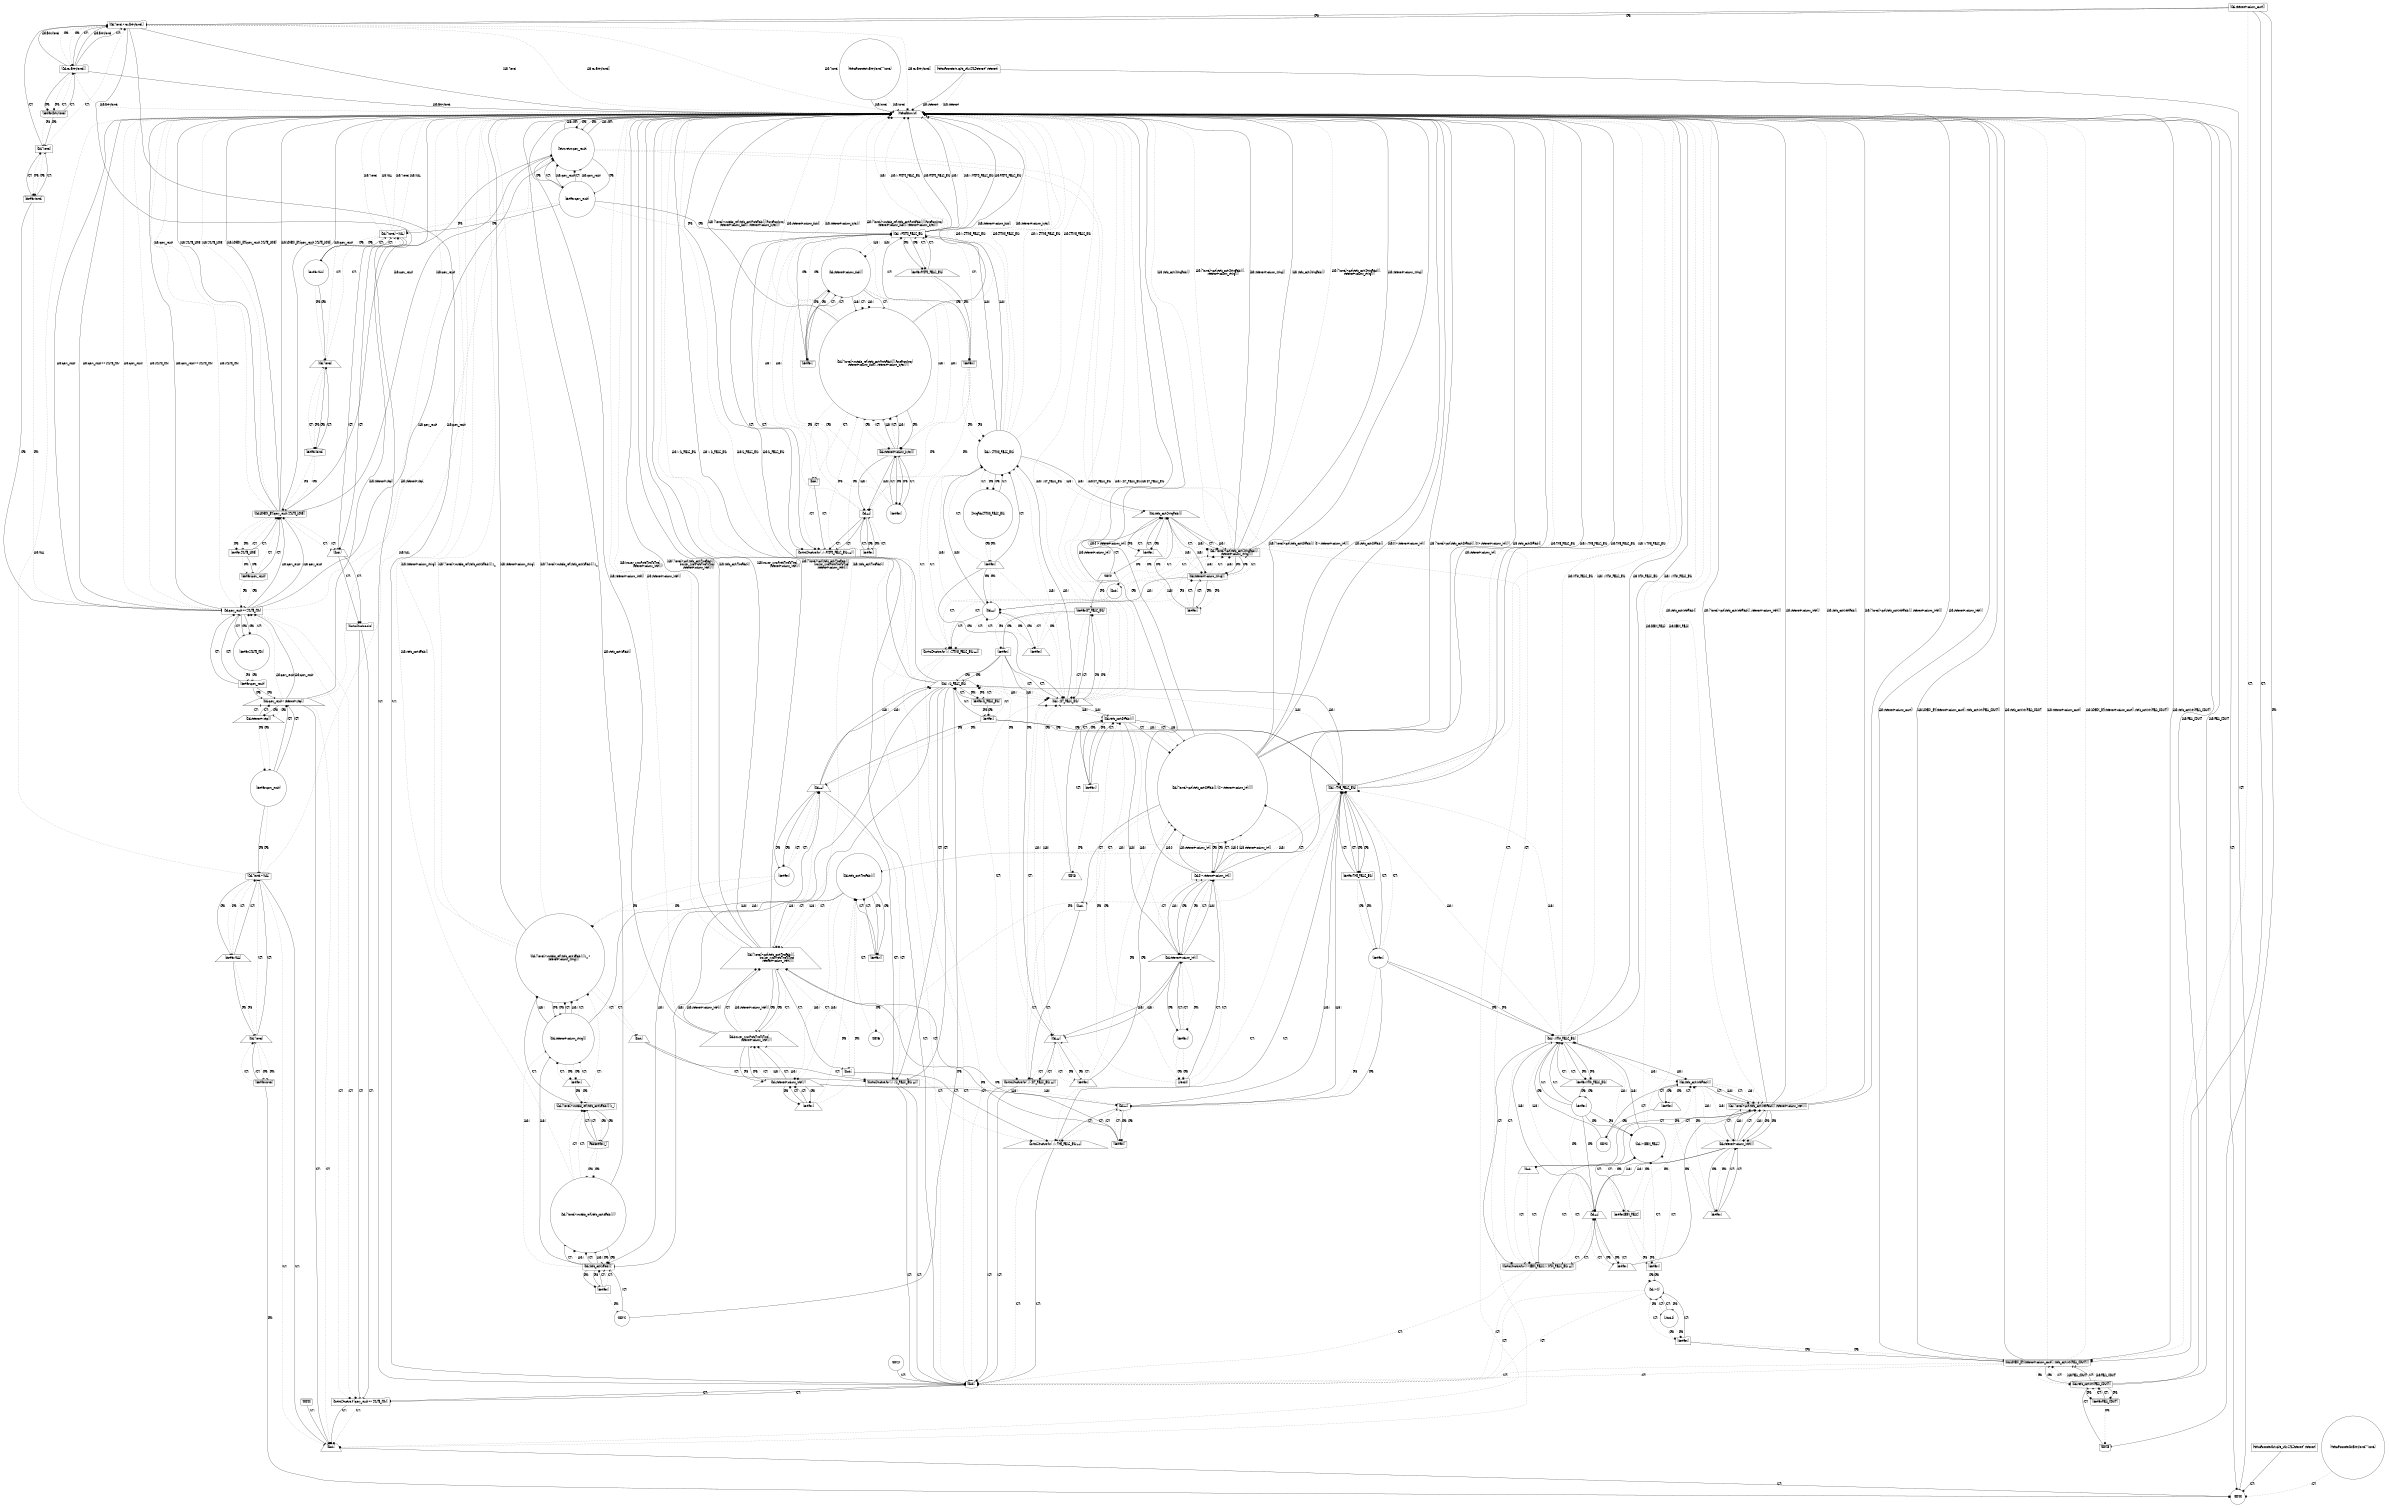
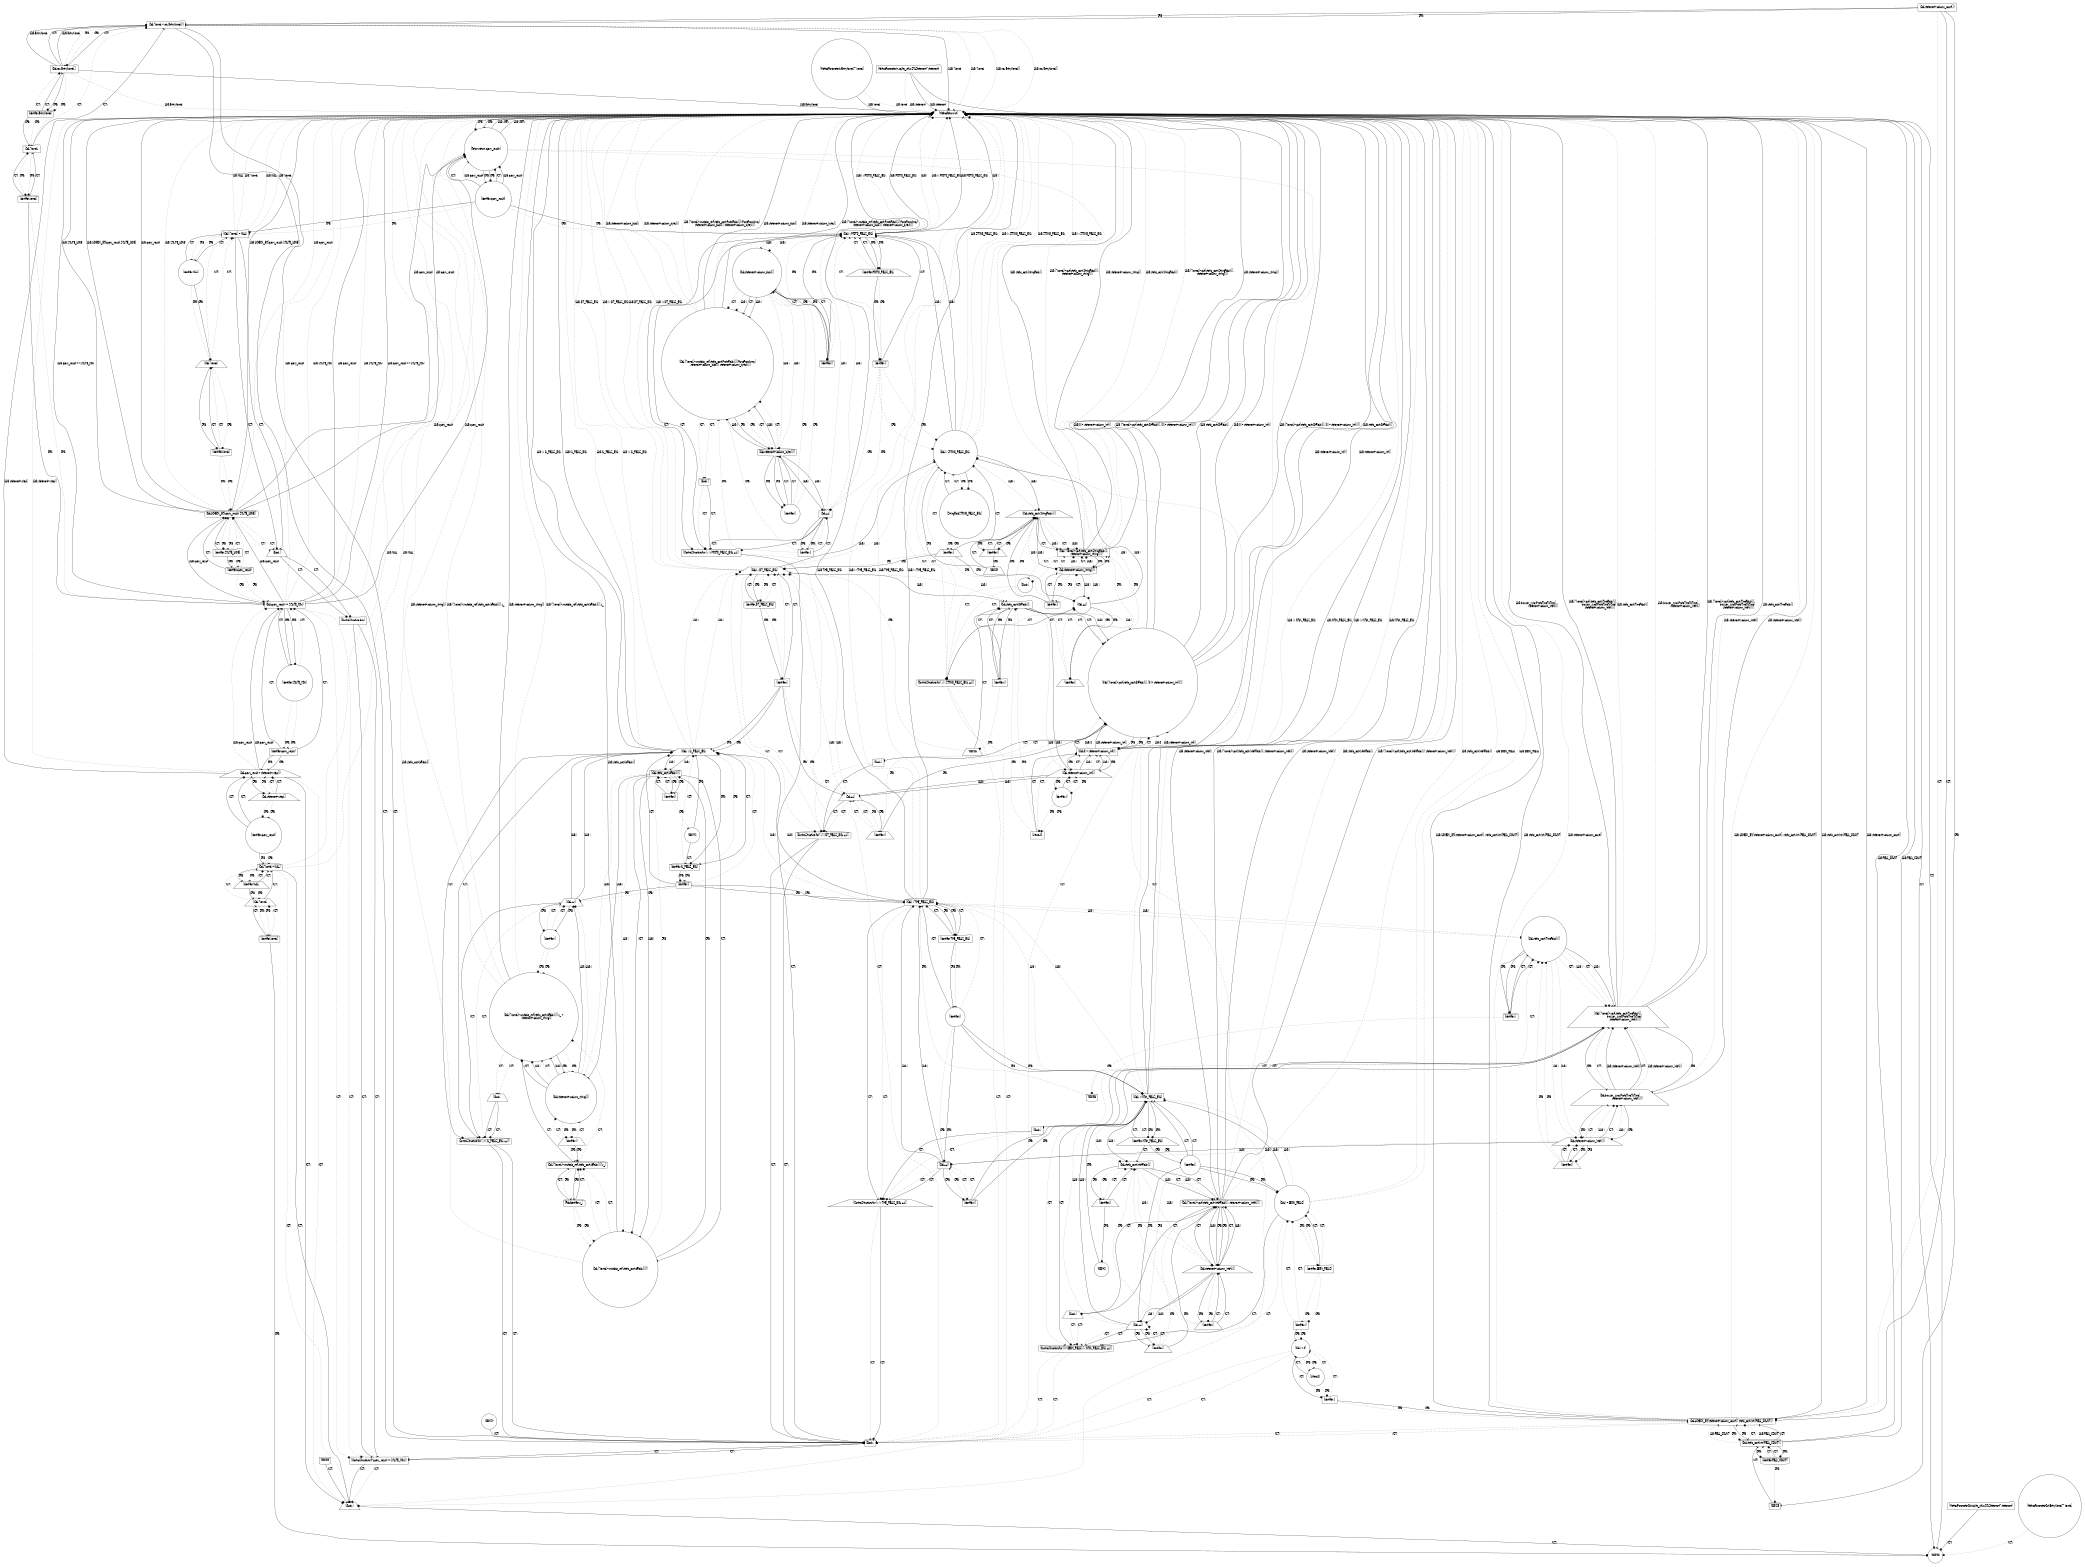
(1095, 592) -> (926, 540)
(876, 1039) -> (1092, 1098)
(1636, 1100) -> (1141, 1151)
(621, 1289) -> (688, 853)
